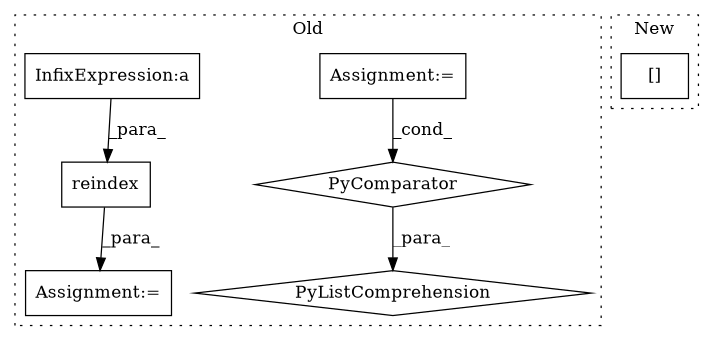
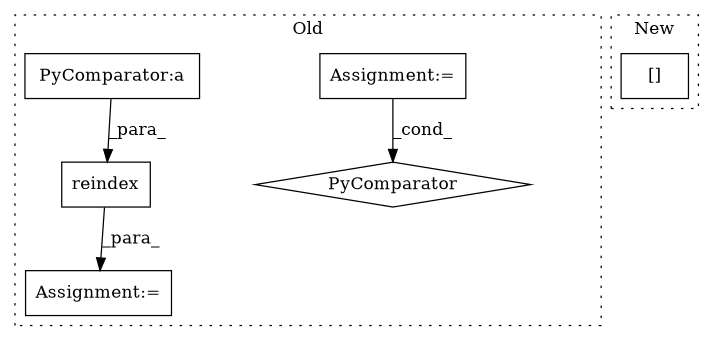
(112, 76) -> (112, 76)
(393, 293) -> none
